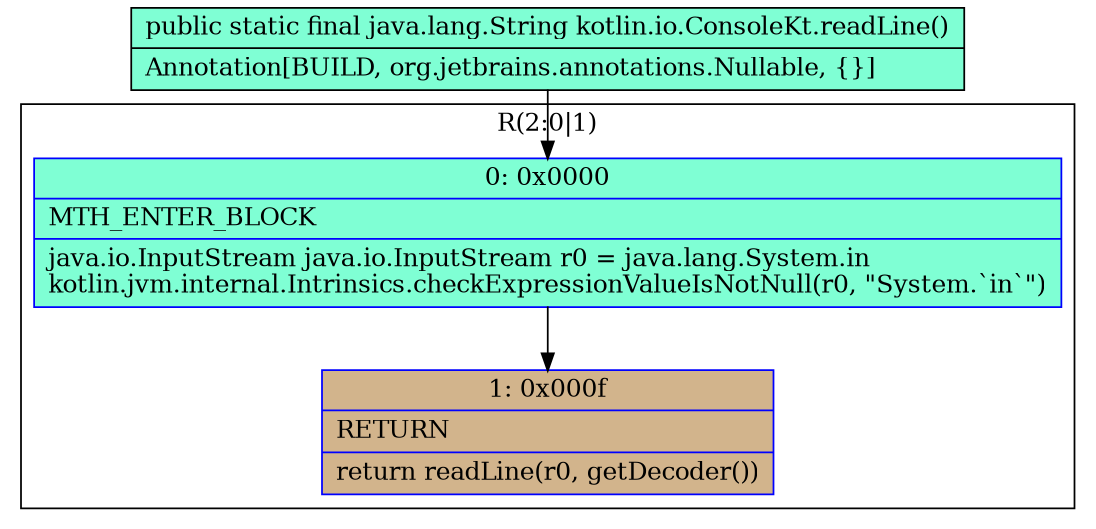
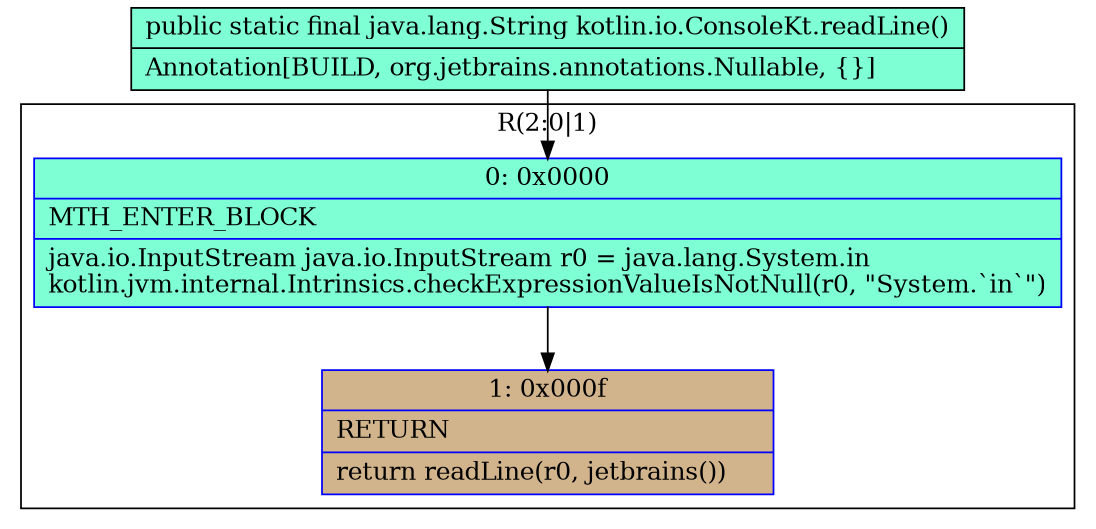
(548, 472) -> (531, 472)
